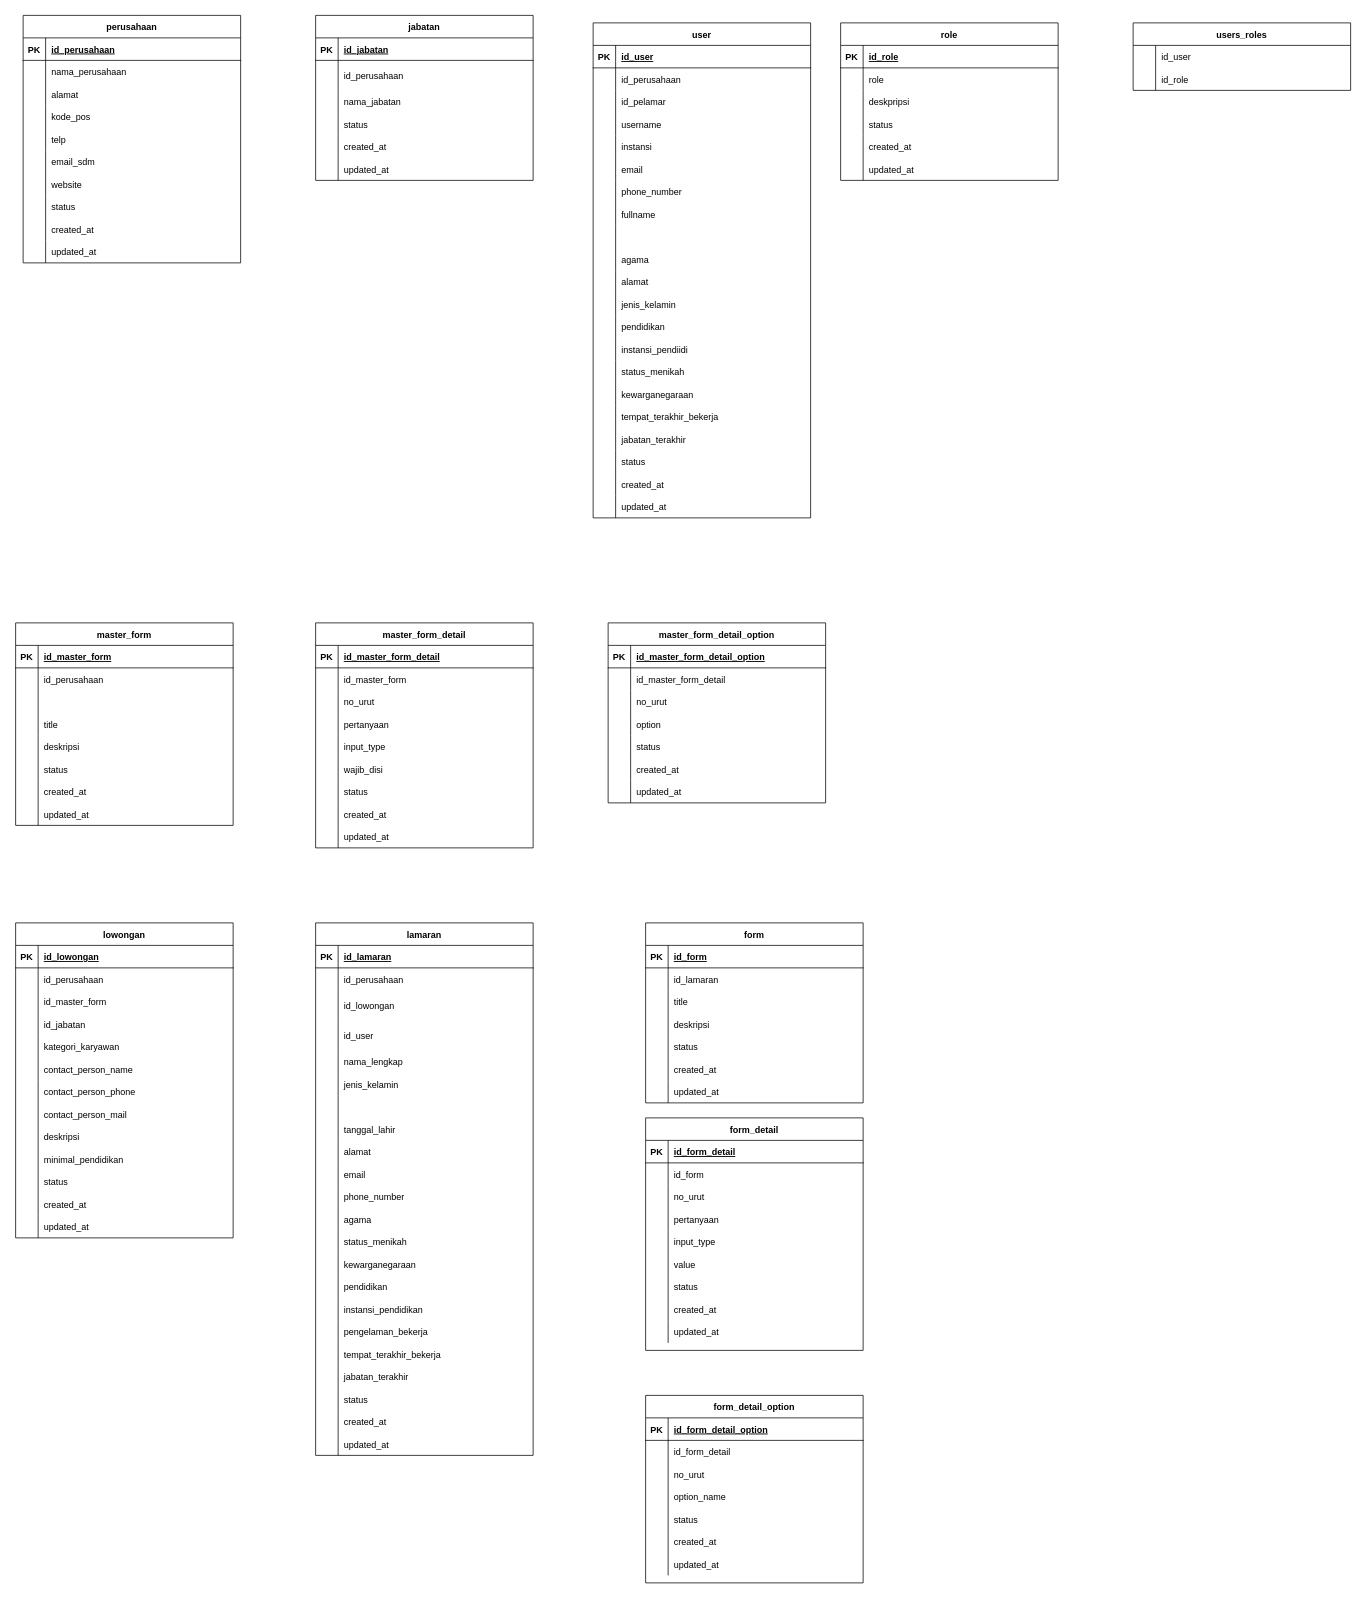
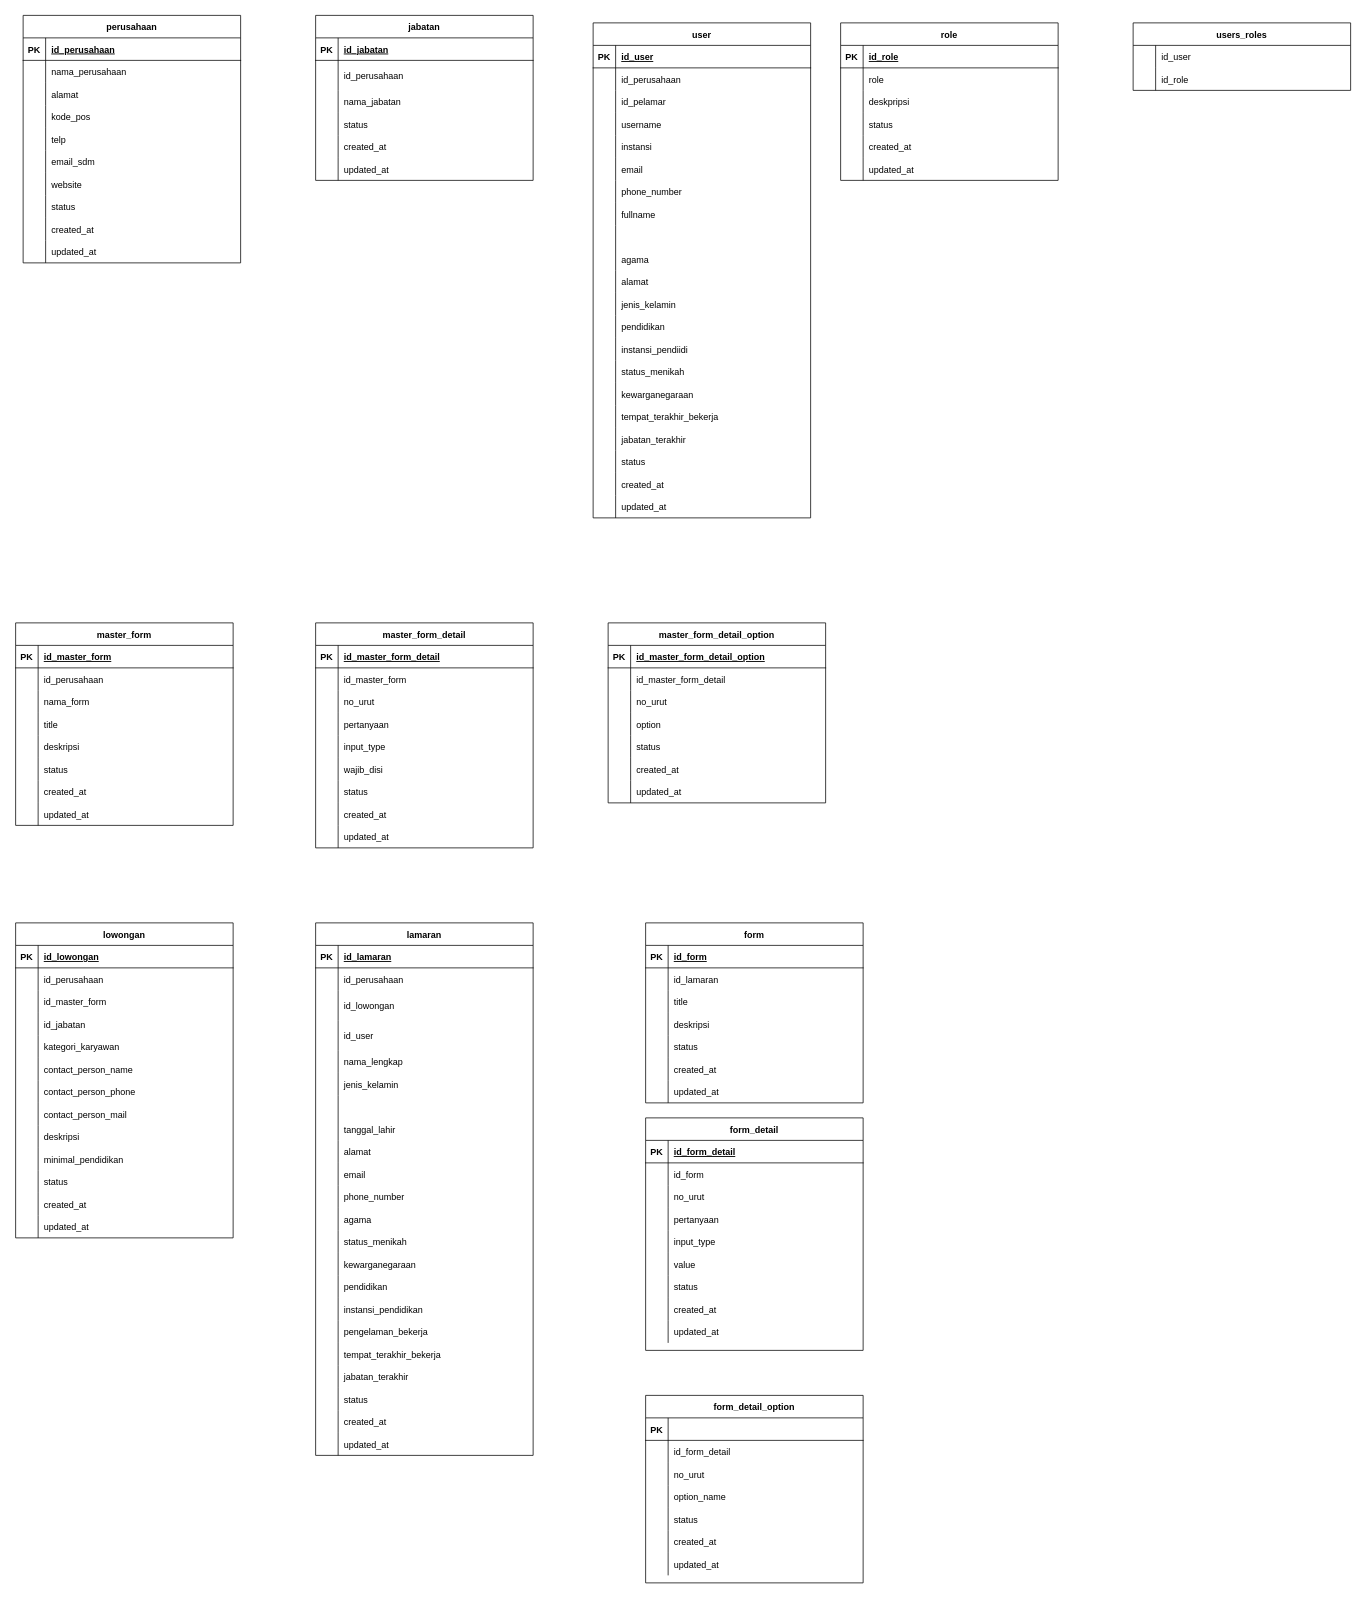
none -> (135, 702)
(765, 1429) -> none
